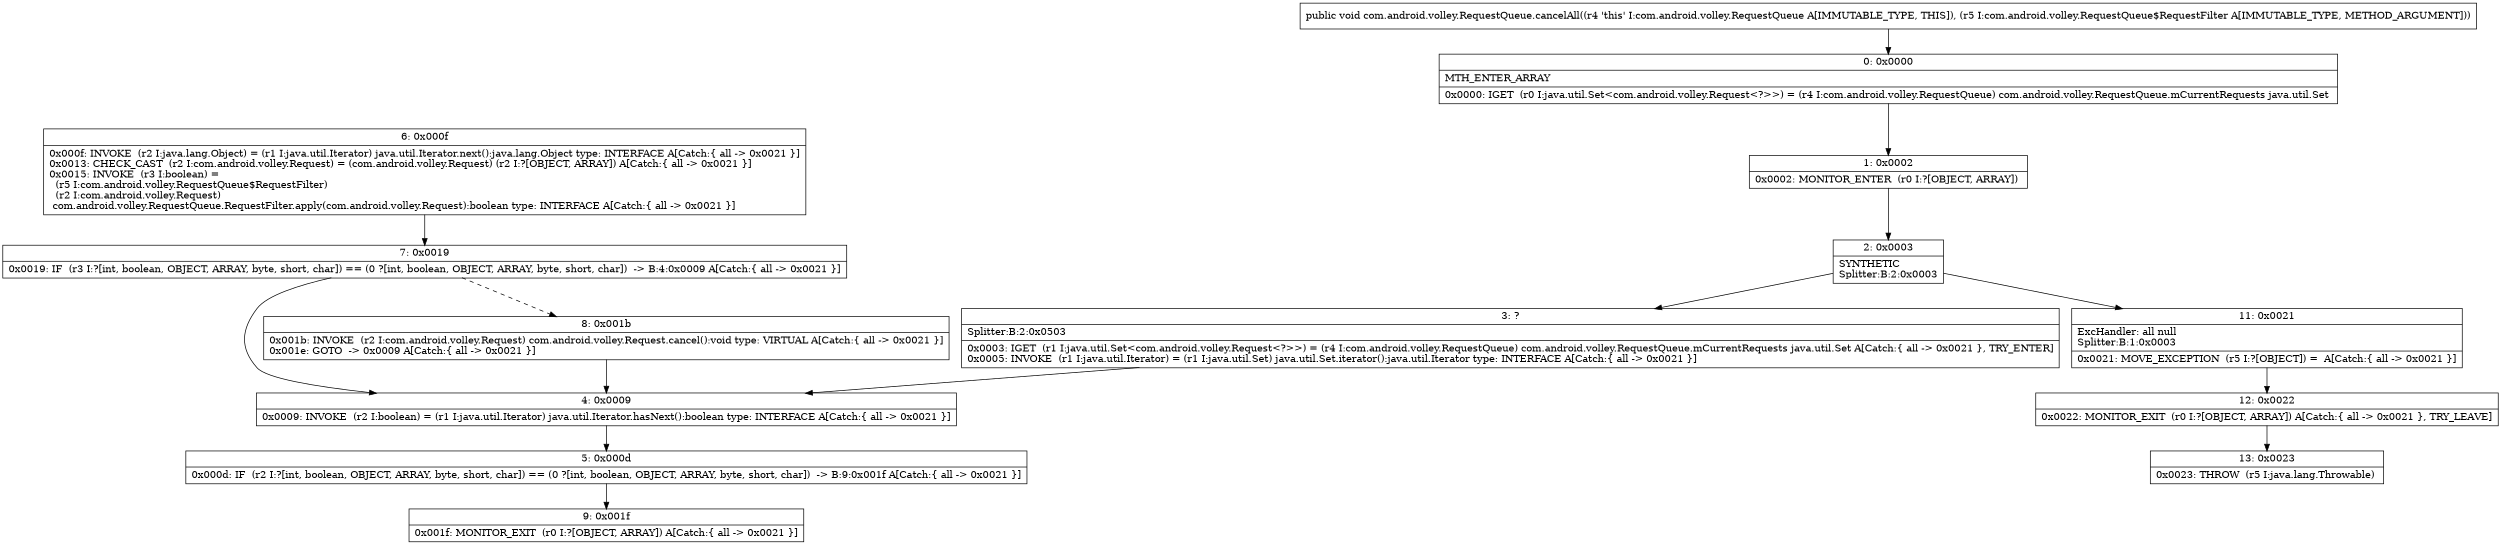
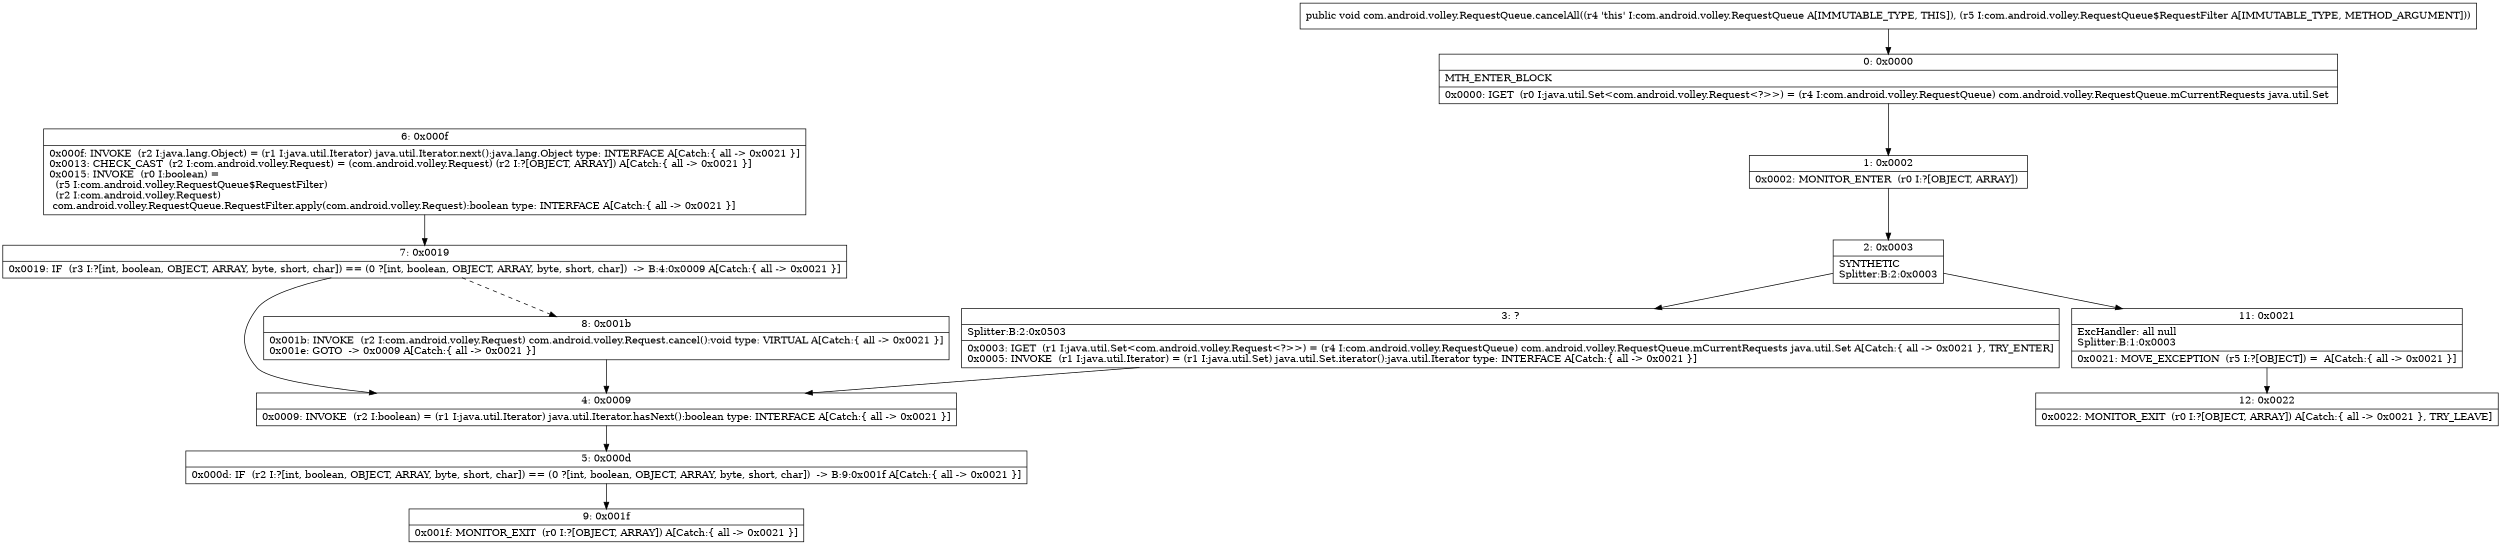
(1497, 78) -> (1499, 78)
(136, 175) -> (136, 175)
(2267, 467) -> none
